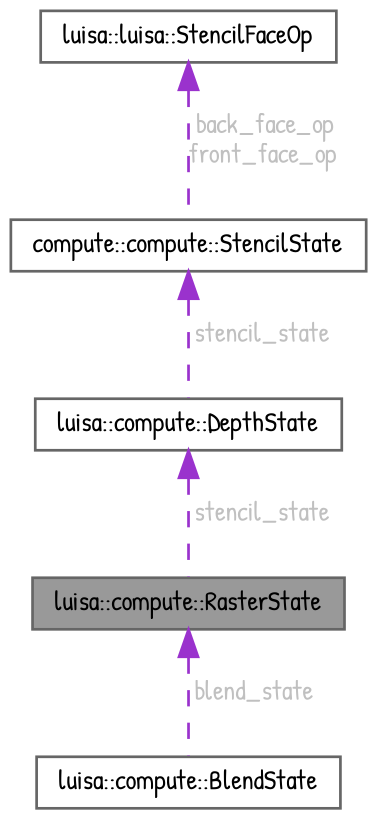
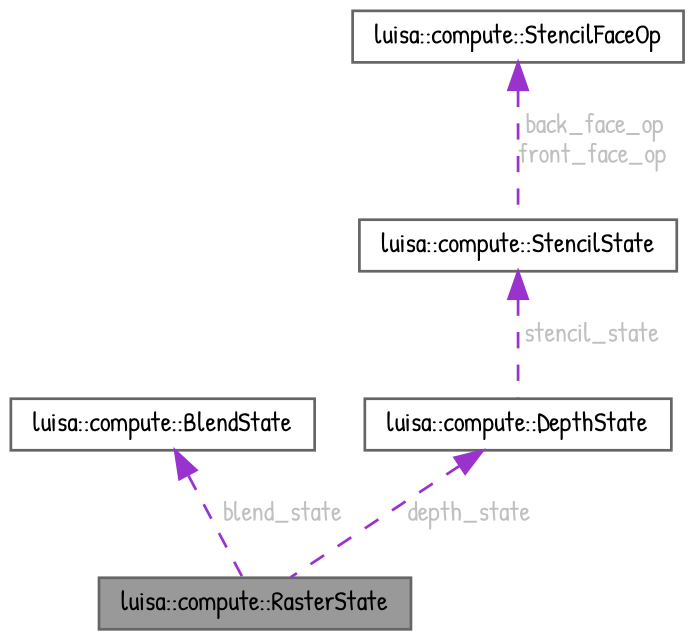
(189, 37) -> (518, 37)
(189, 245) -> (518, 245)
(259, 514) -> (467, 514)
(189, 707) -> (215, 526)
